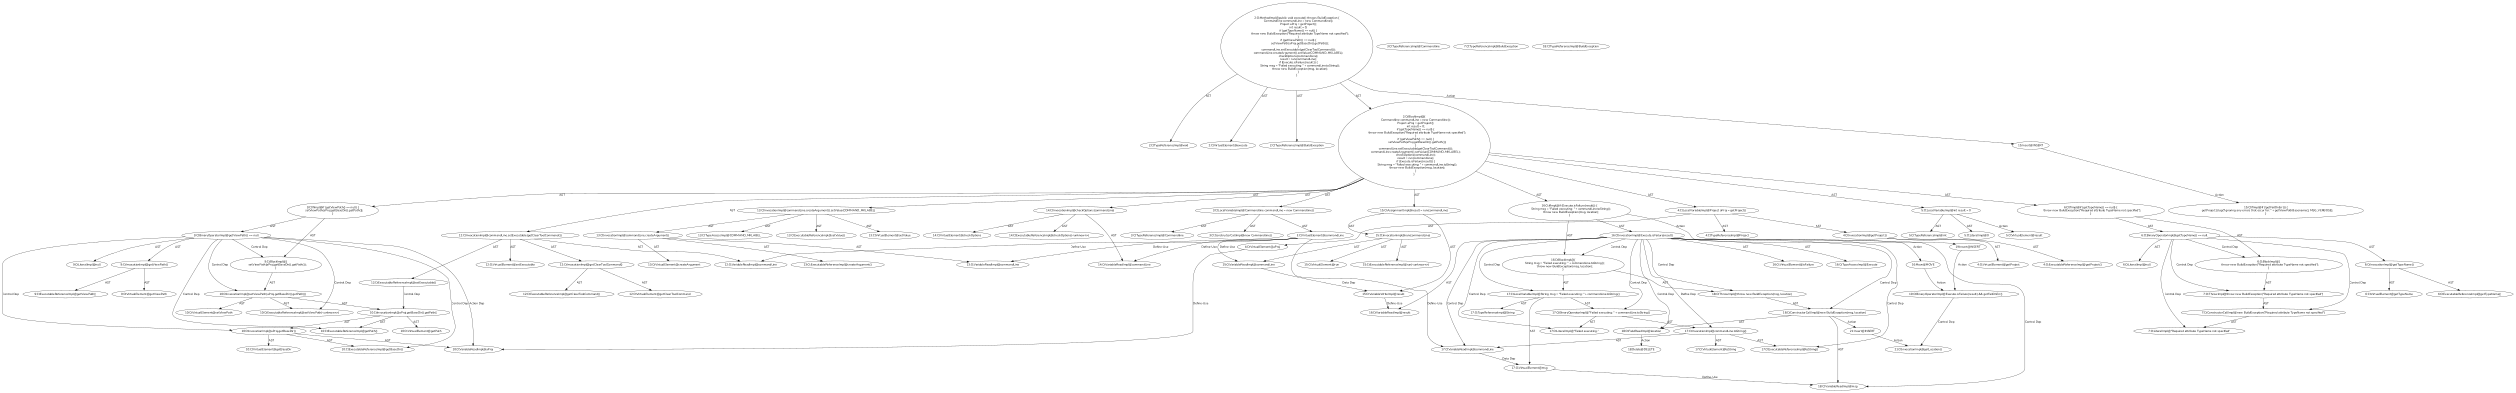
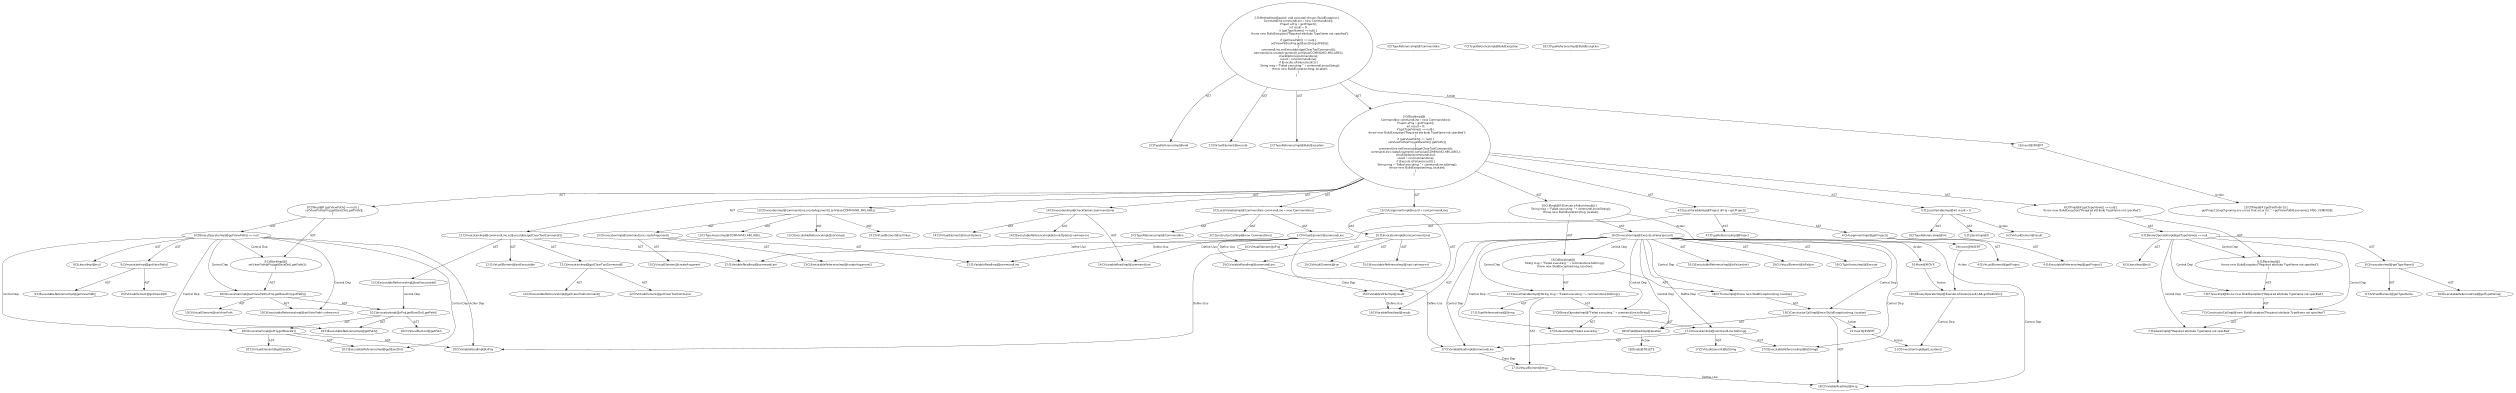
(1865, 235) -> (1865, 235)
none -> (1718, 265)
